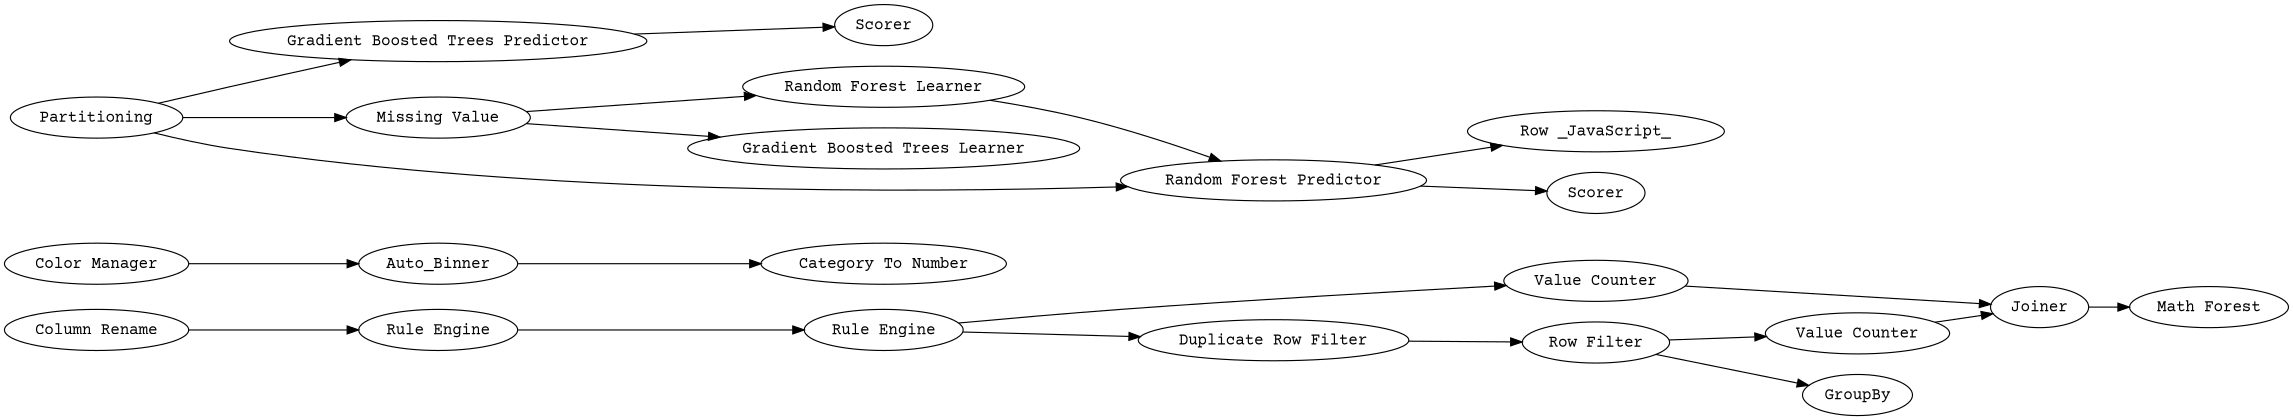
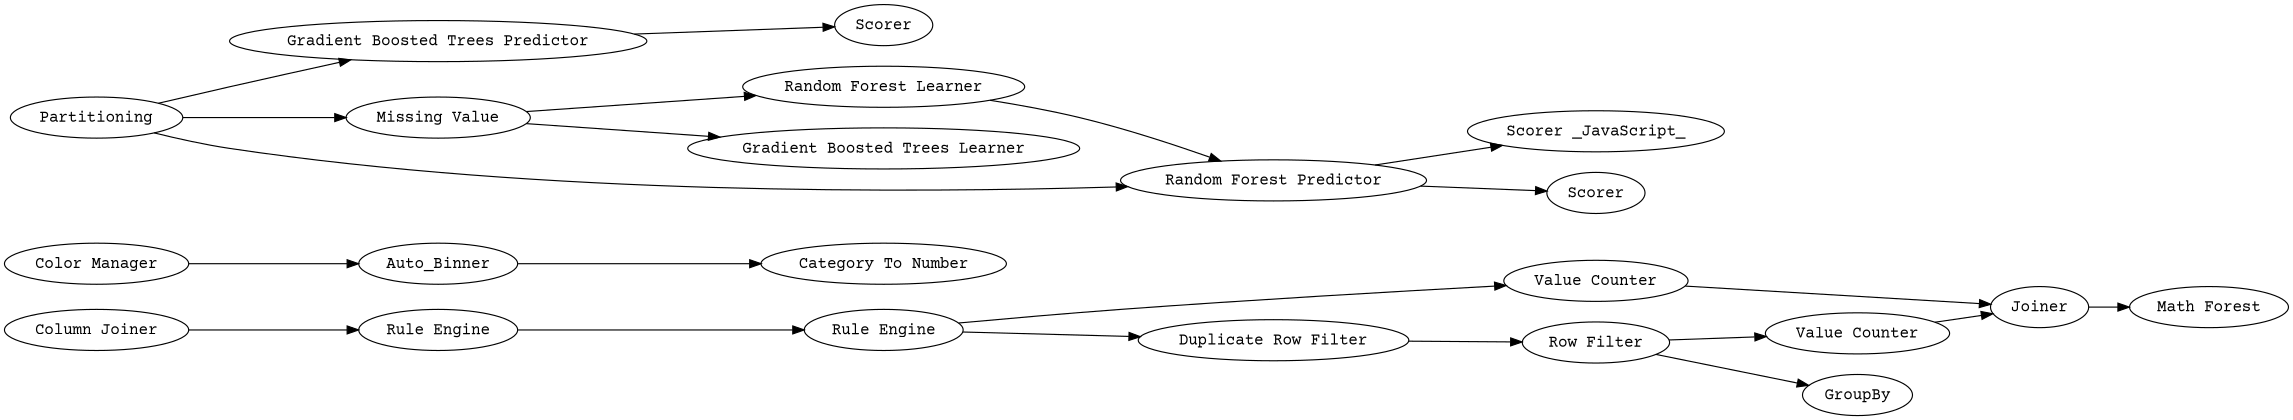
(1596, 131) -> (1596, 131)
(97, 330) -> (97, 330)
